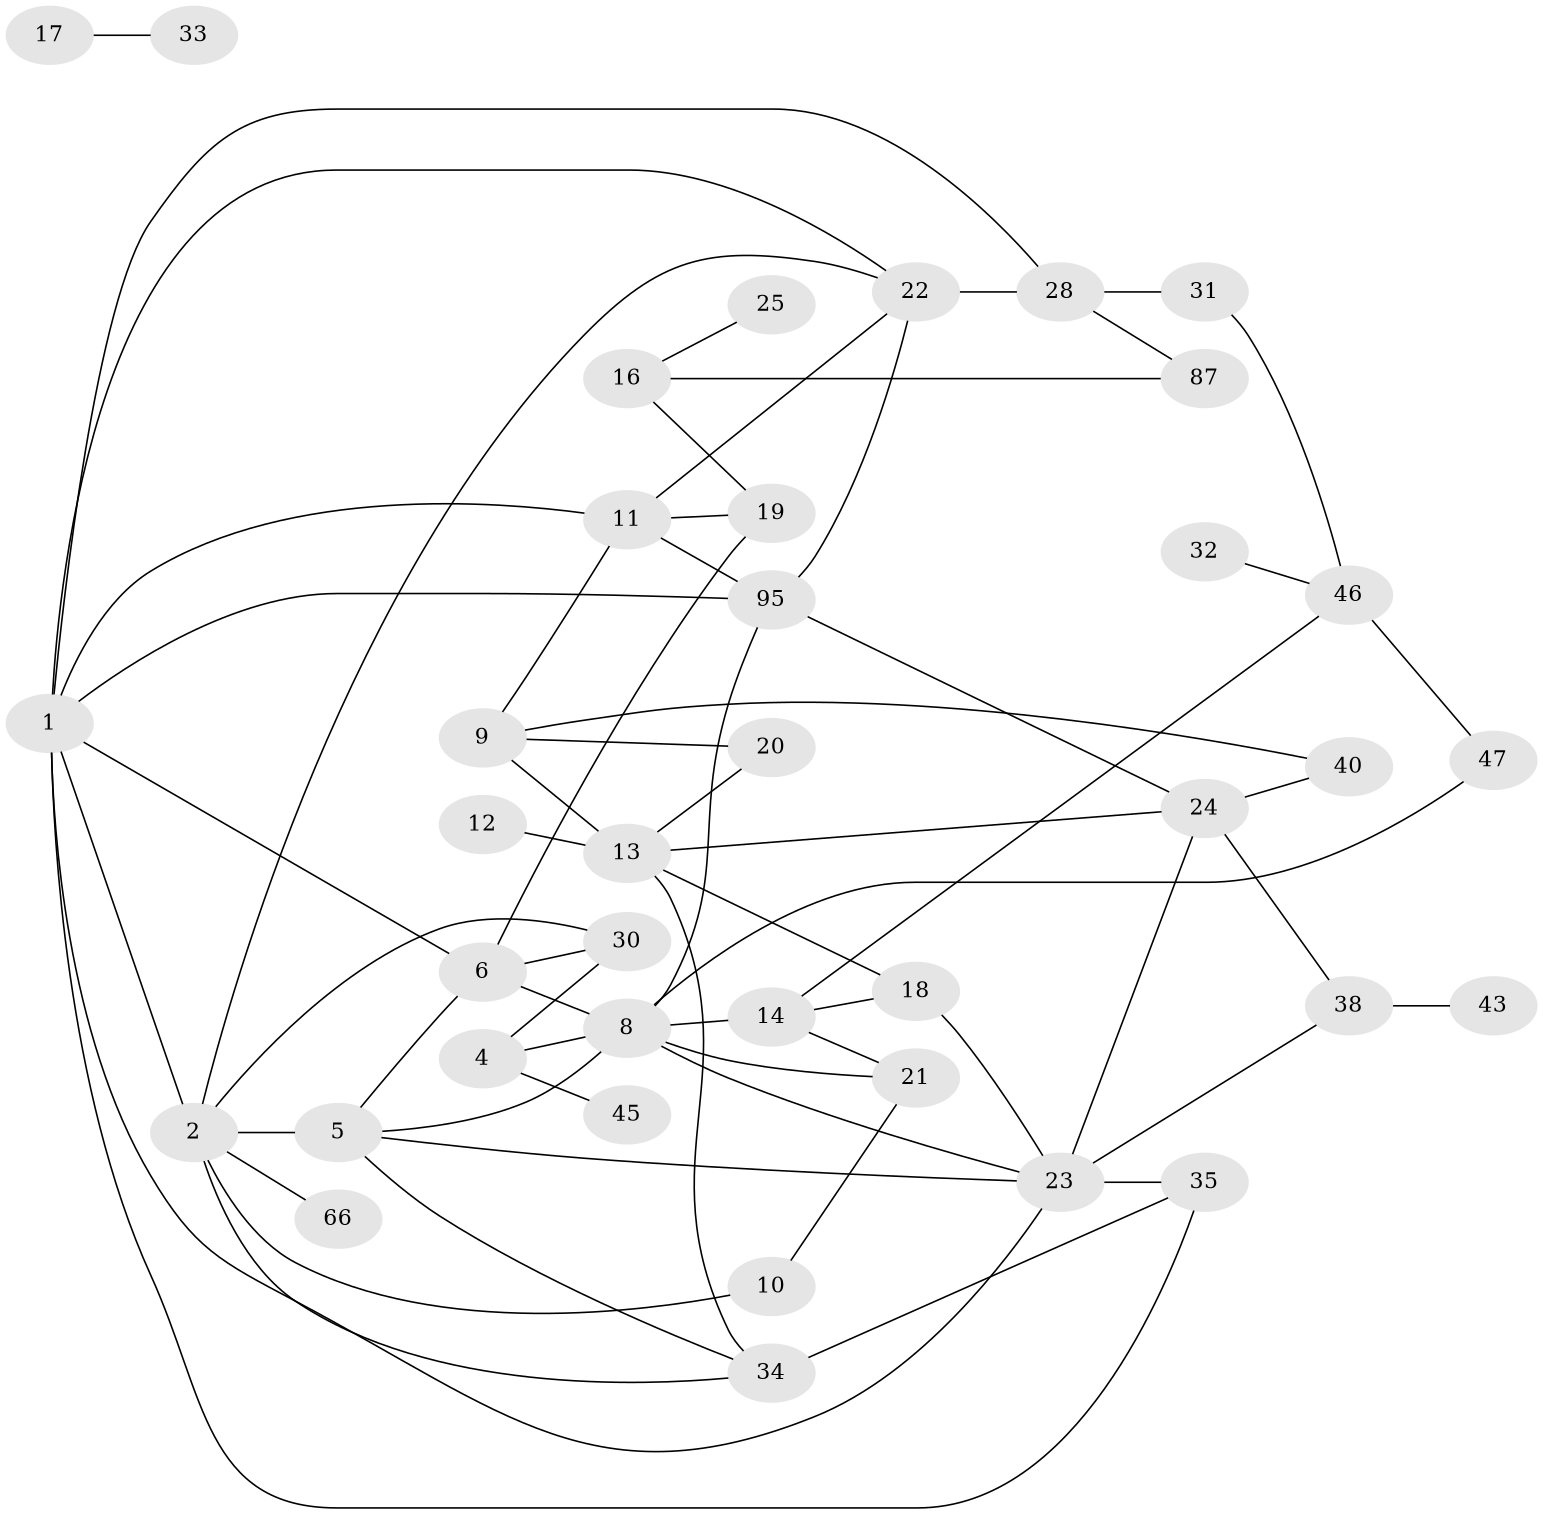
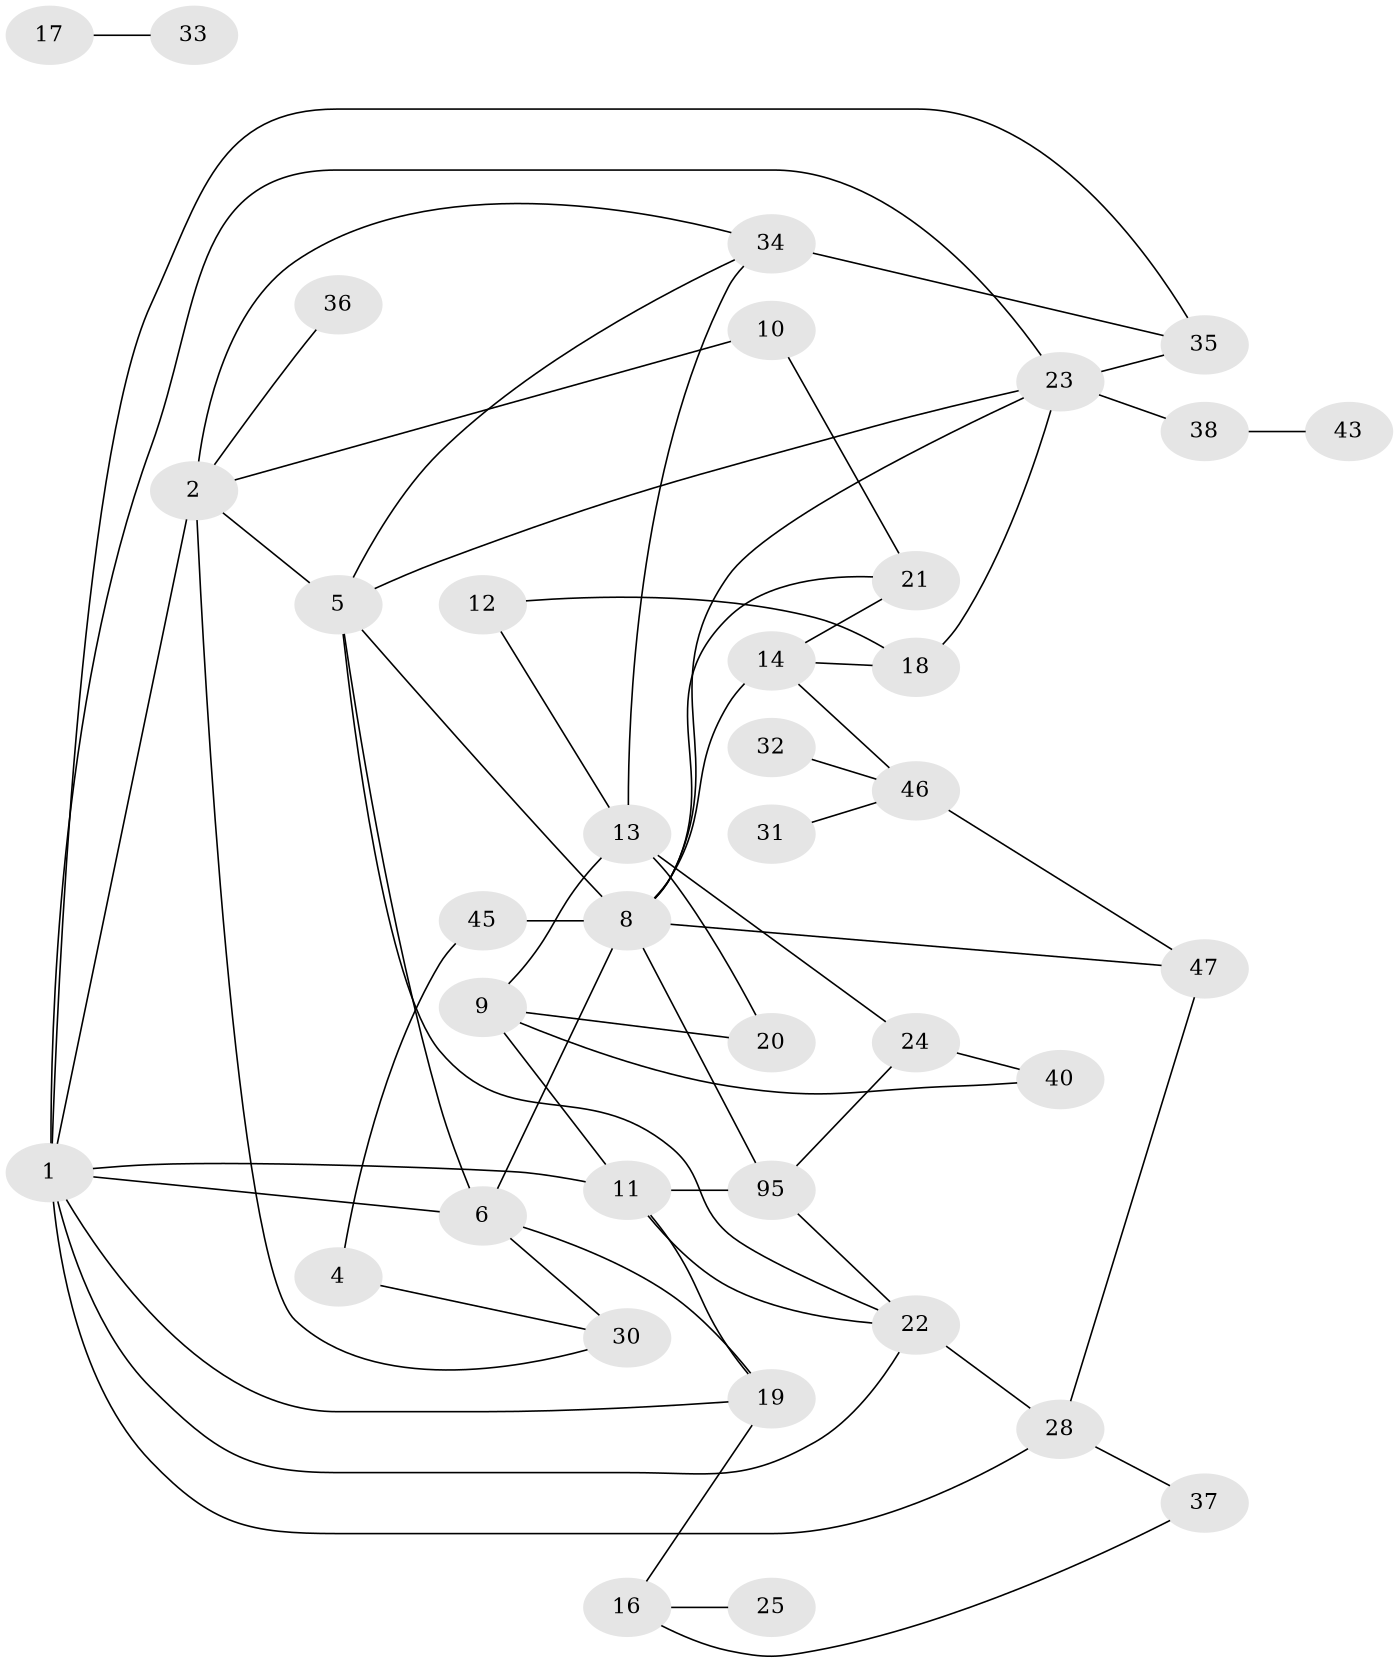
(1133, 292) -> (1133, 1199)
(1205, 379) -> (1205, 1503)
(421, 554) -> (477, 1083)
(373, 594) -> (354, 1412)
(1277, 907) -> none
(761, 917) -> (700, 600)
(1133, 995) -> none
(555, 1044) -> (544, 921)
(338, 1219) -> (338, 305)
